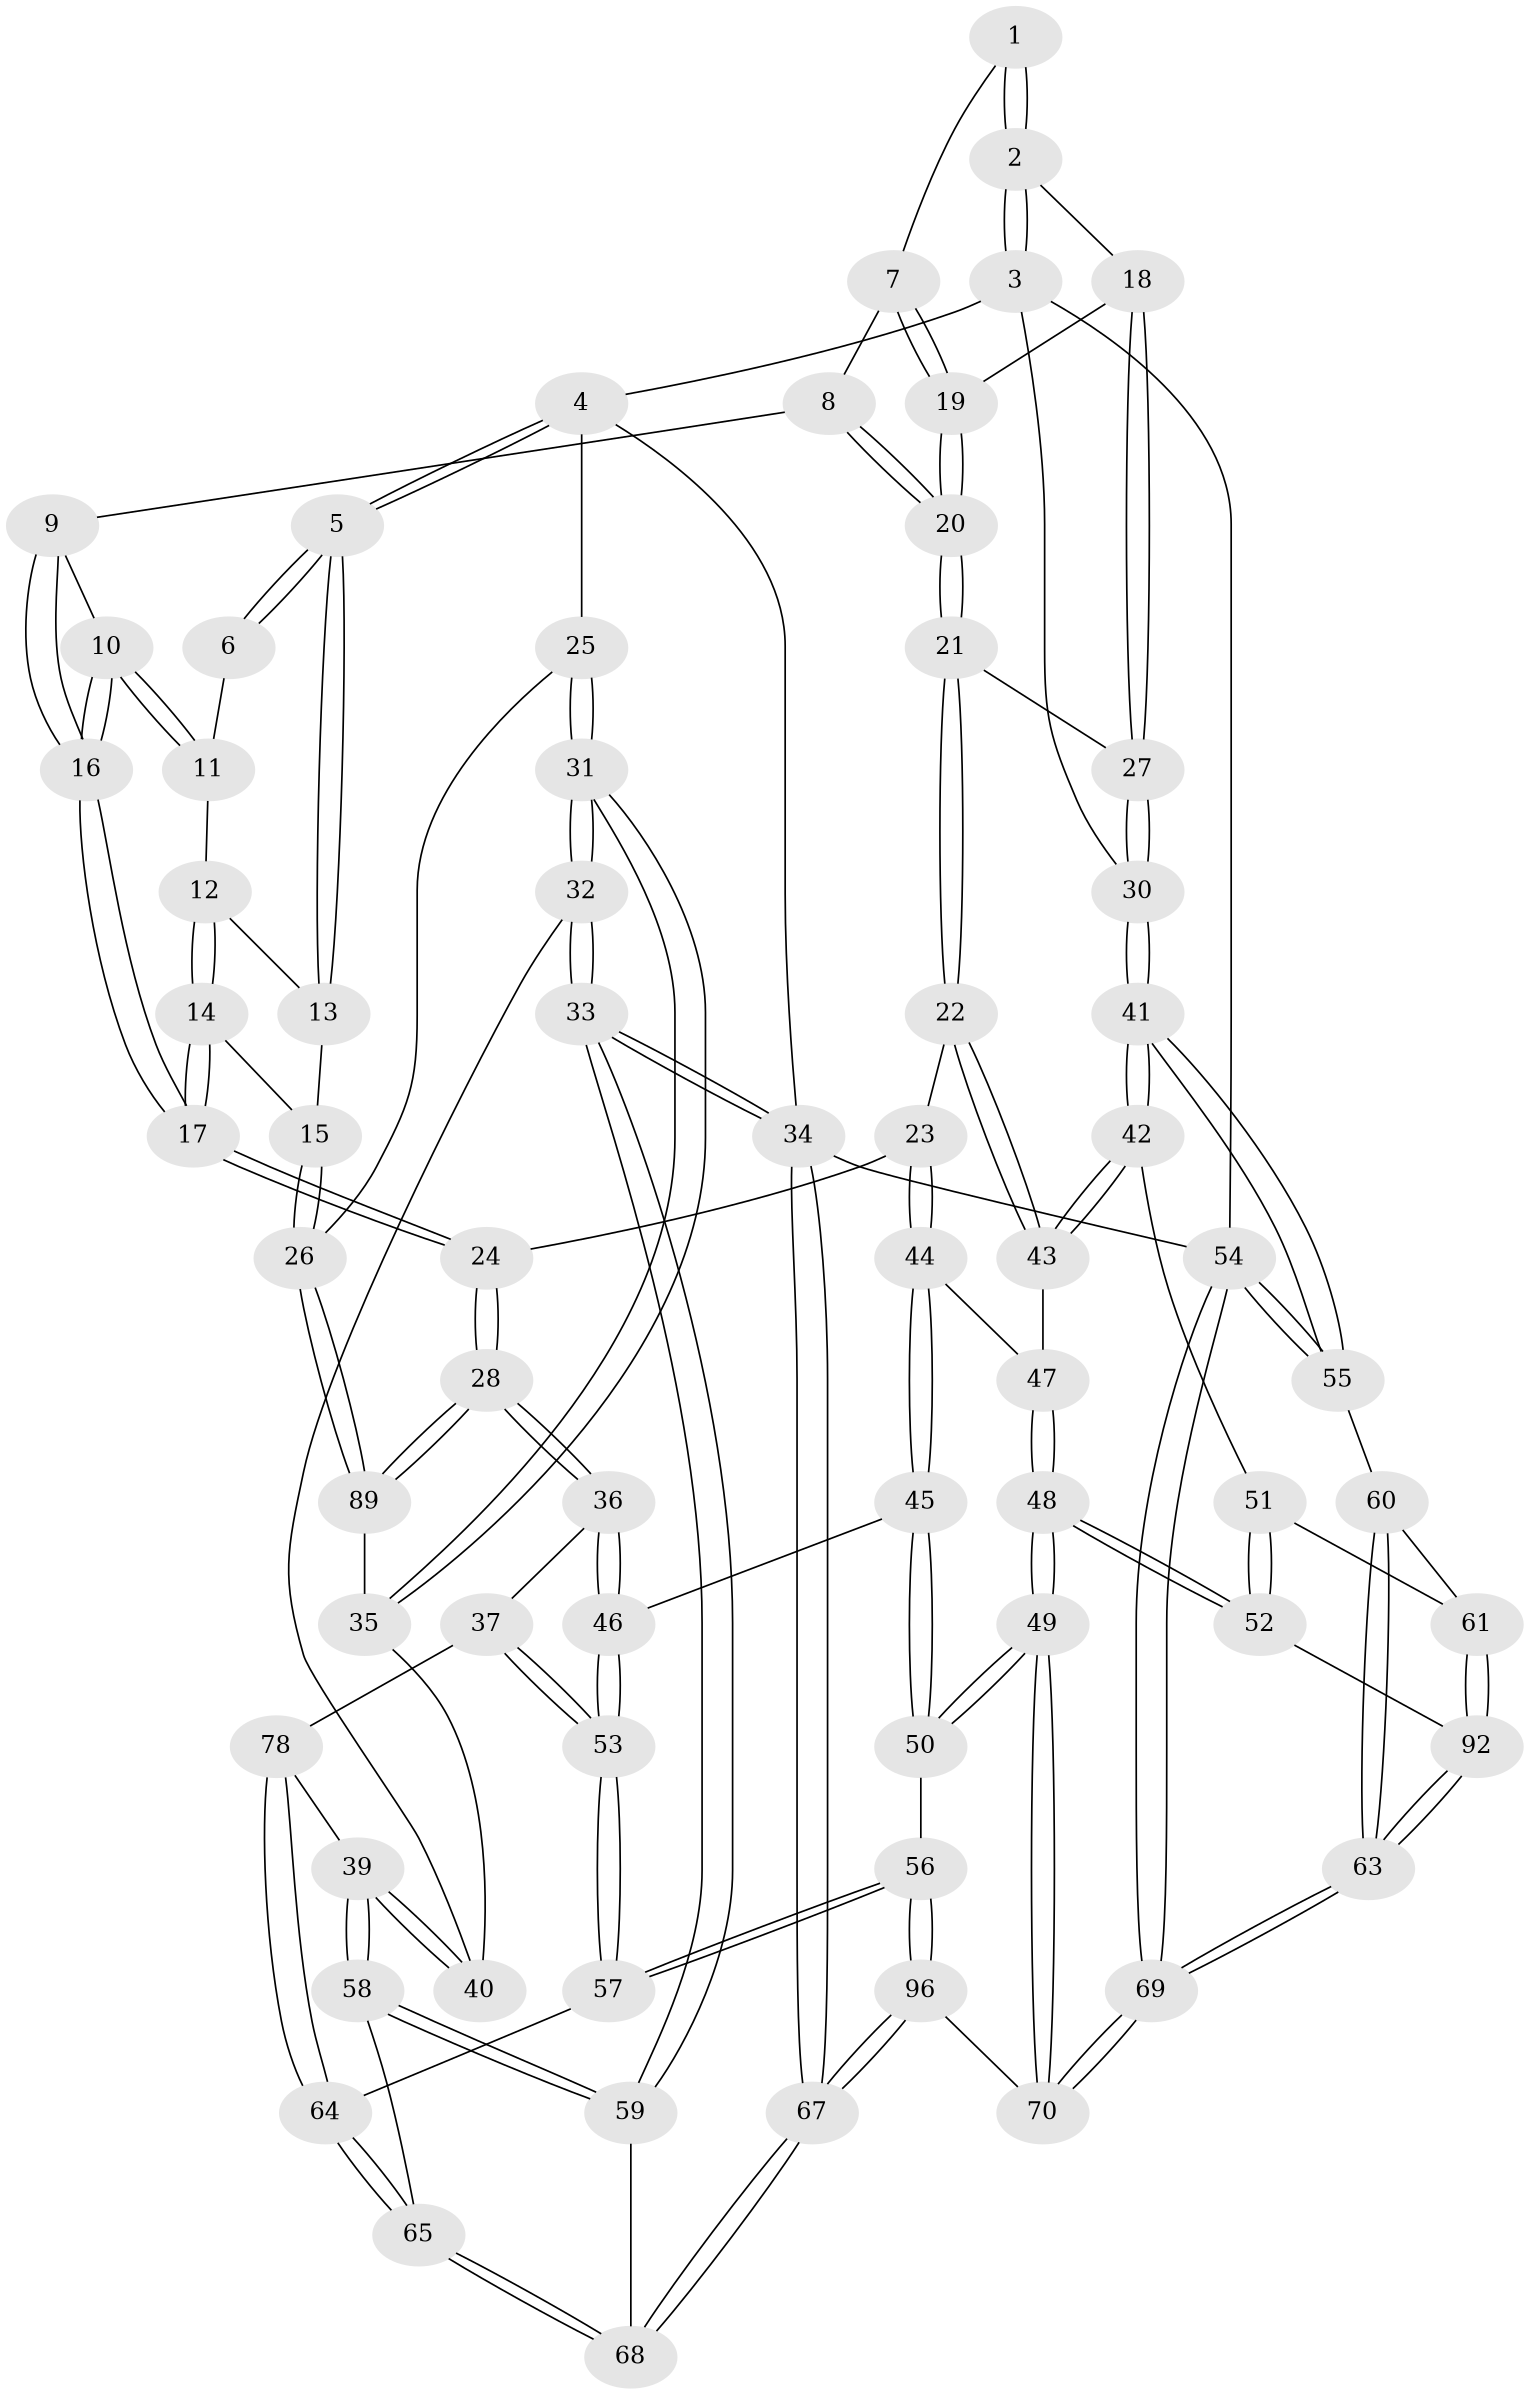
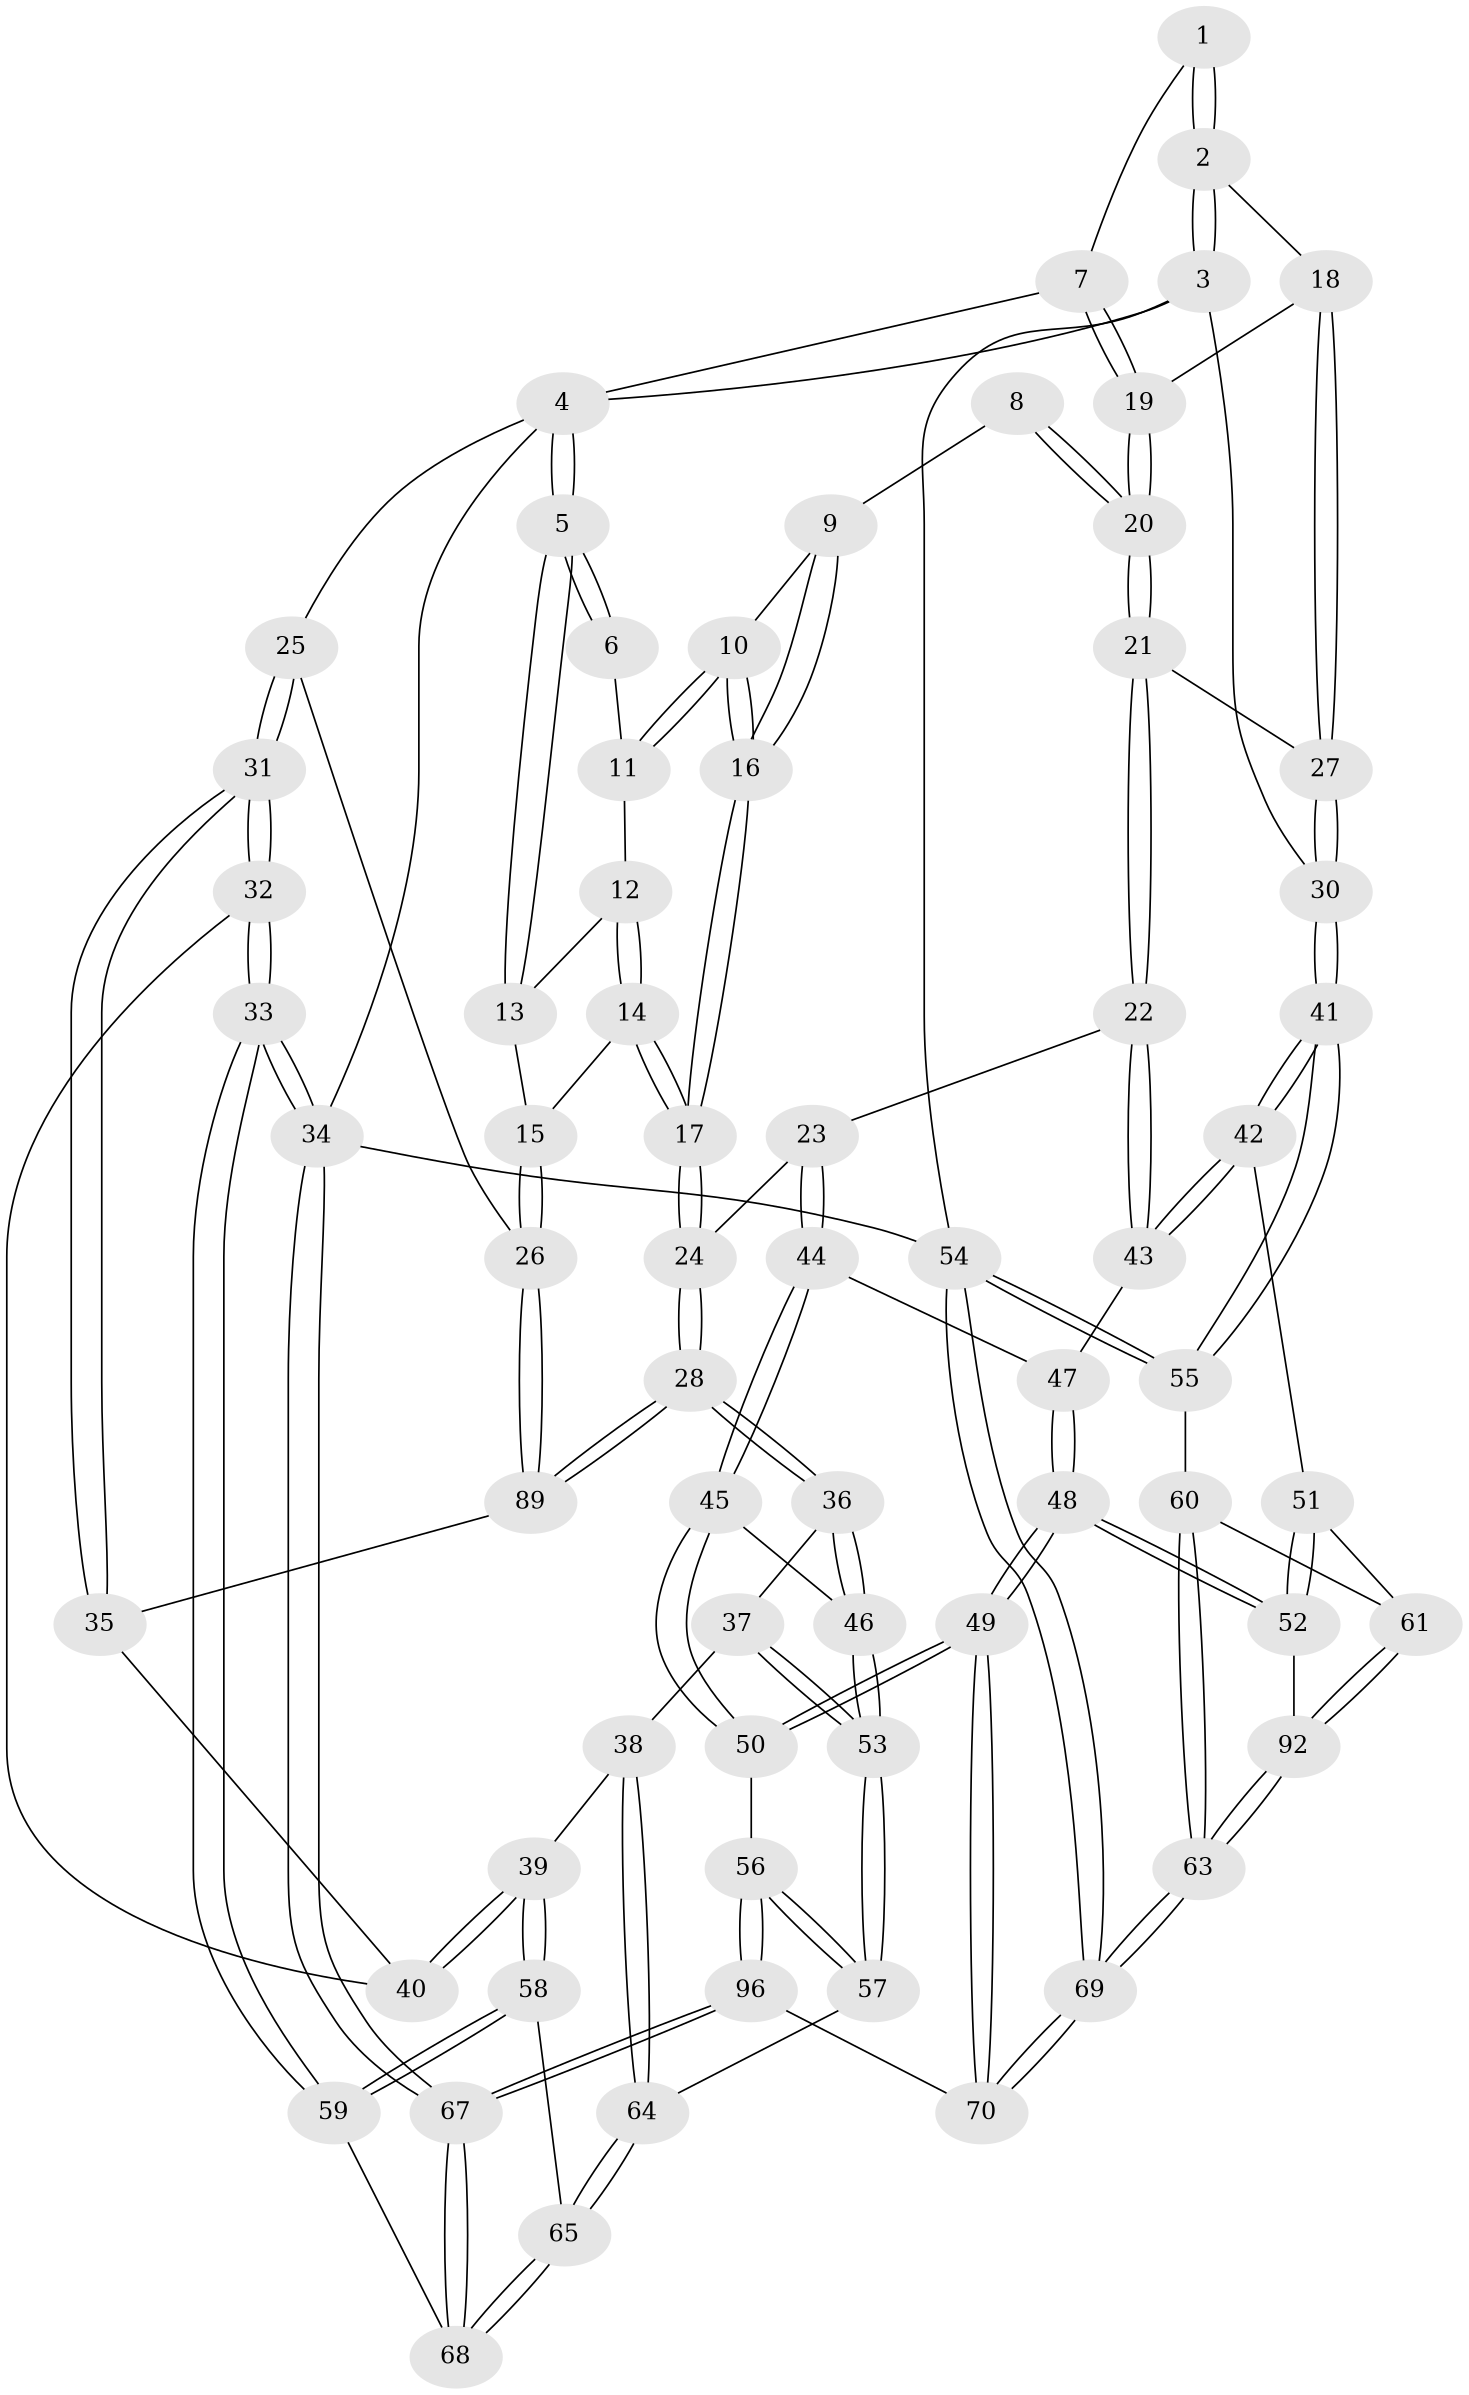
(855, 354) -> (823, 343)
(276, 1747) -> (629, 1747)
